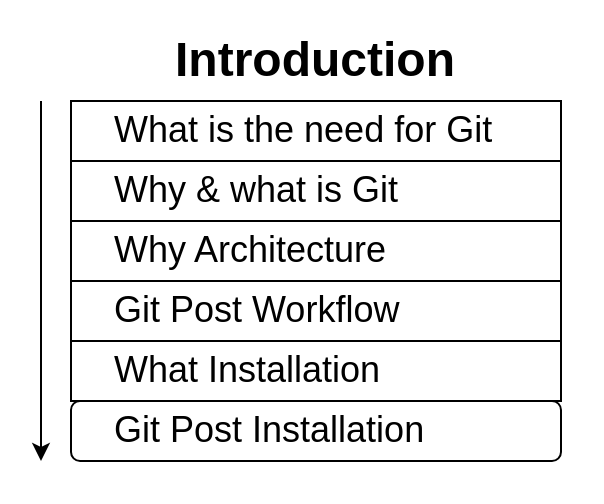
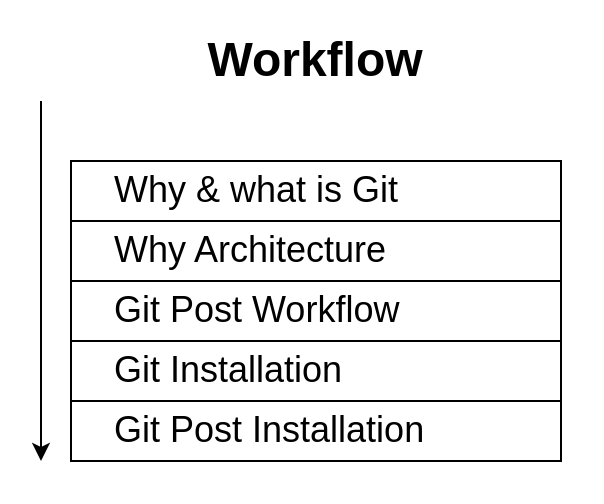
(316, 61) -> (316, 61)
(316, 131) -> none
(268, 371) -> (253, 371)
(316, 431) -> (316, 431)
